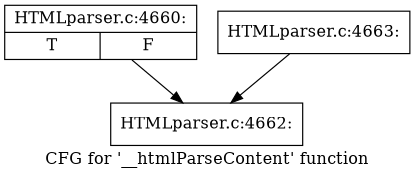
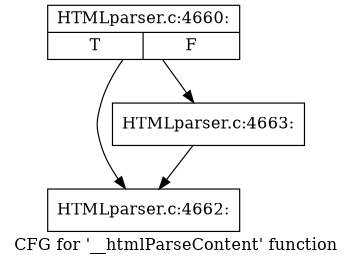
none -> (175, 76)
